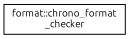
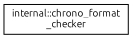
(65, 19) -> (66, 19)
